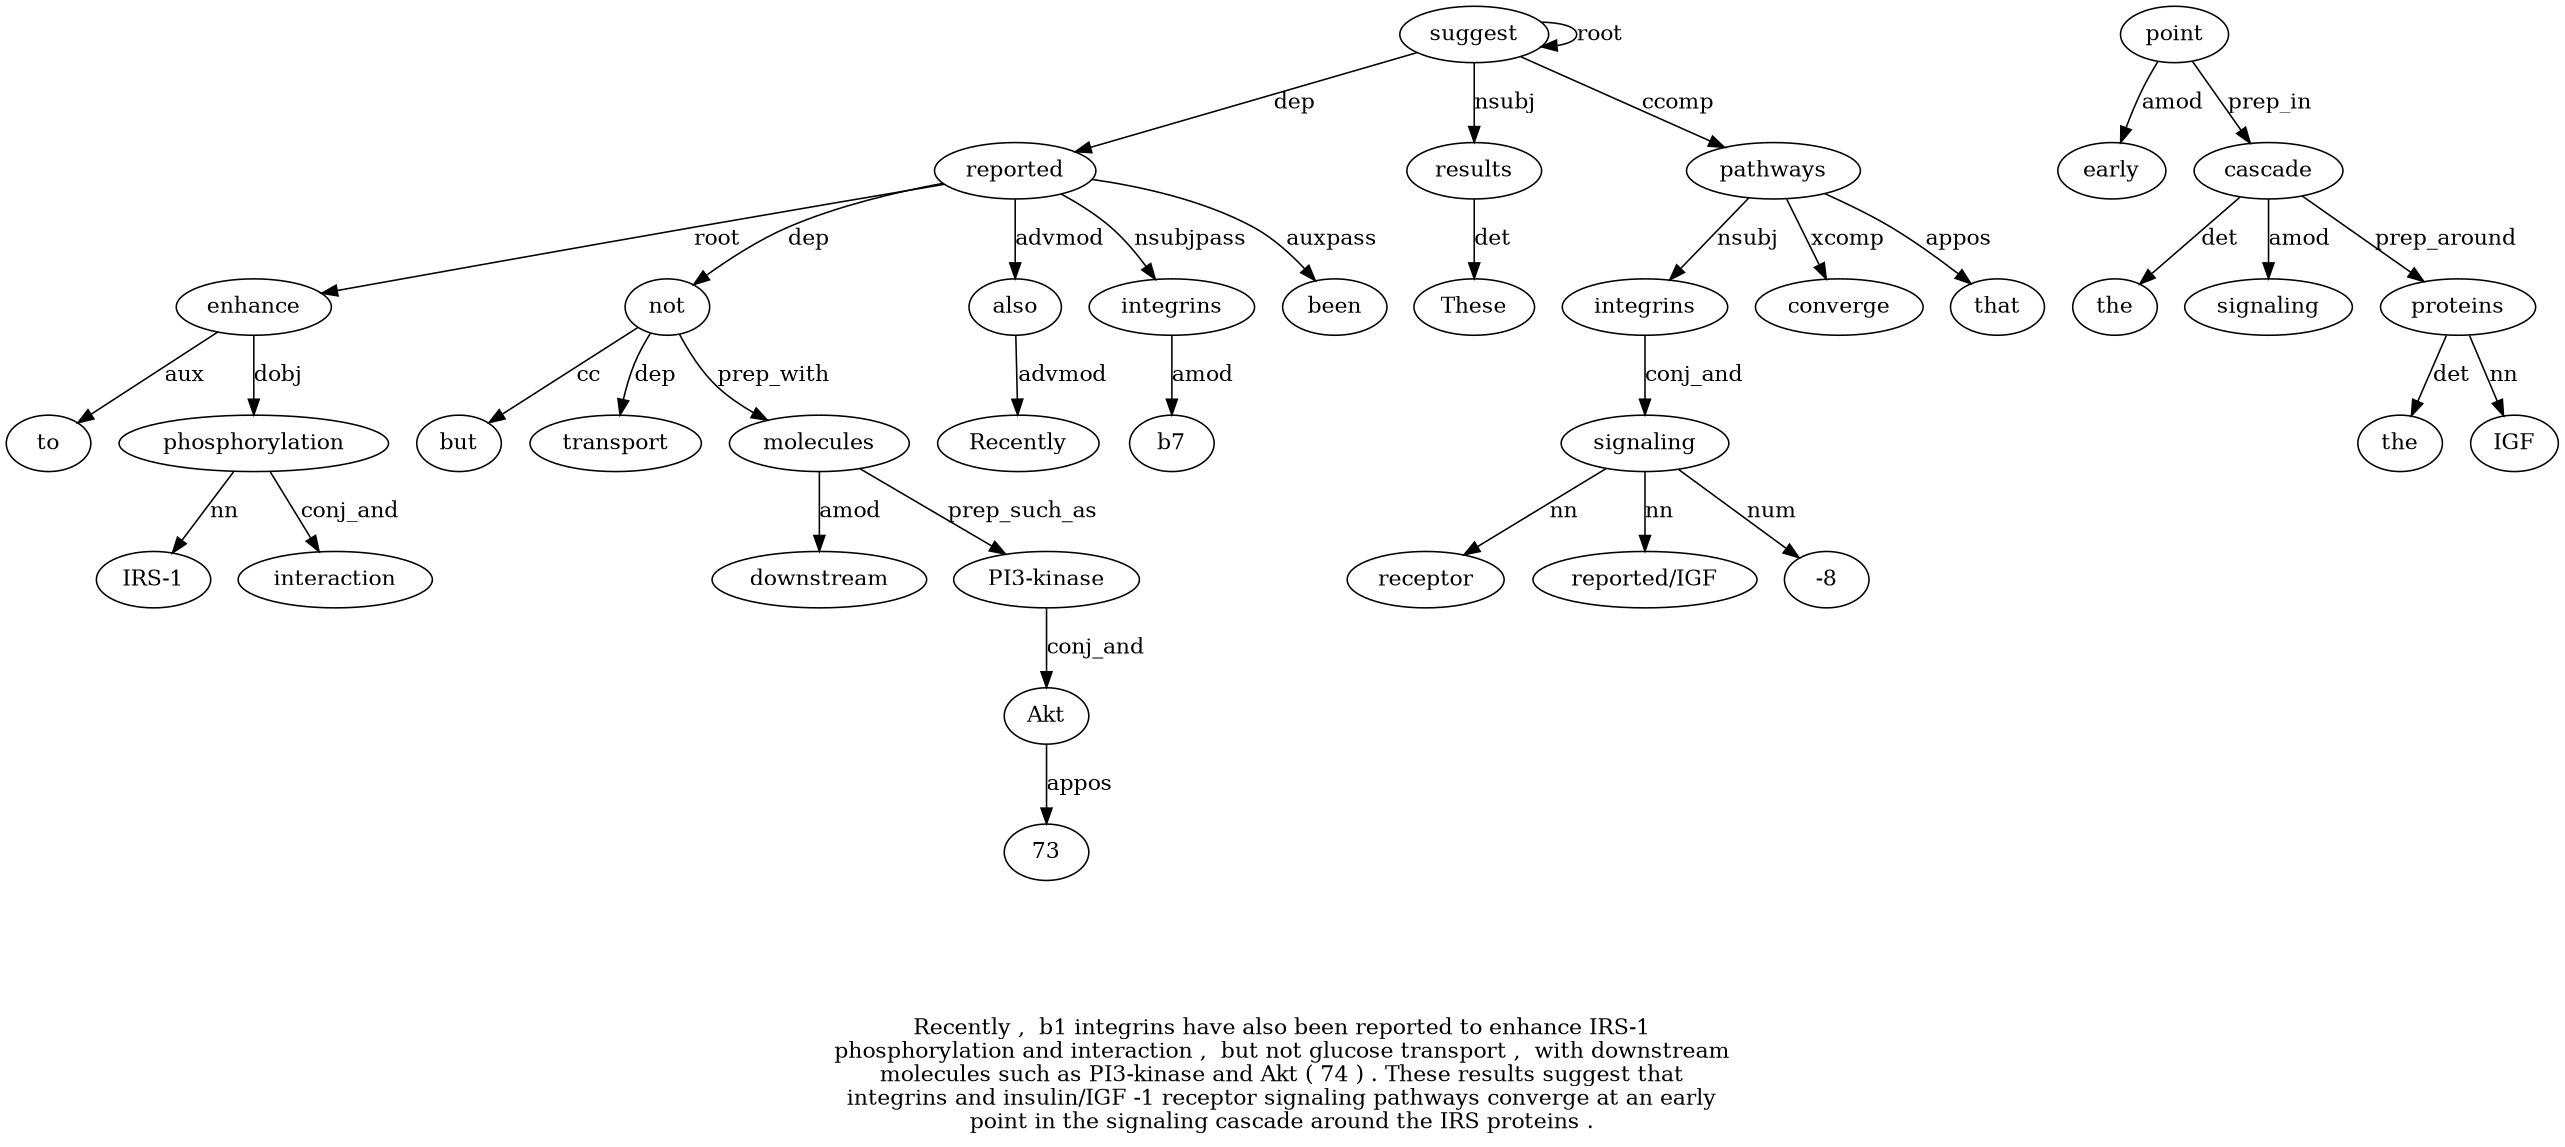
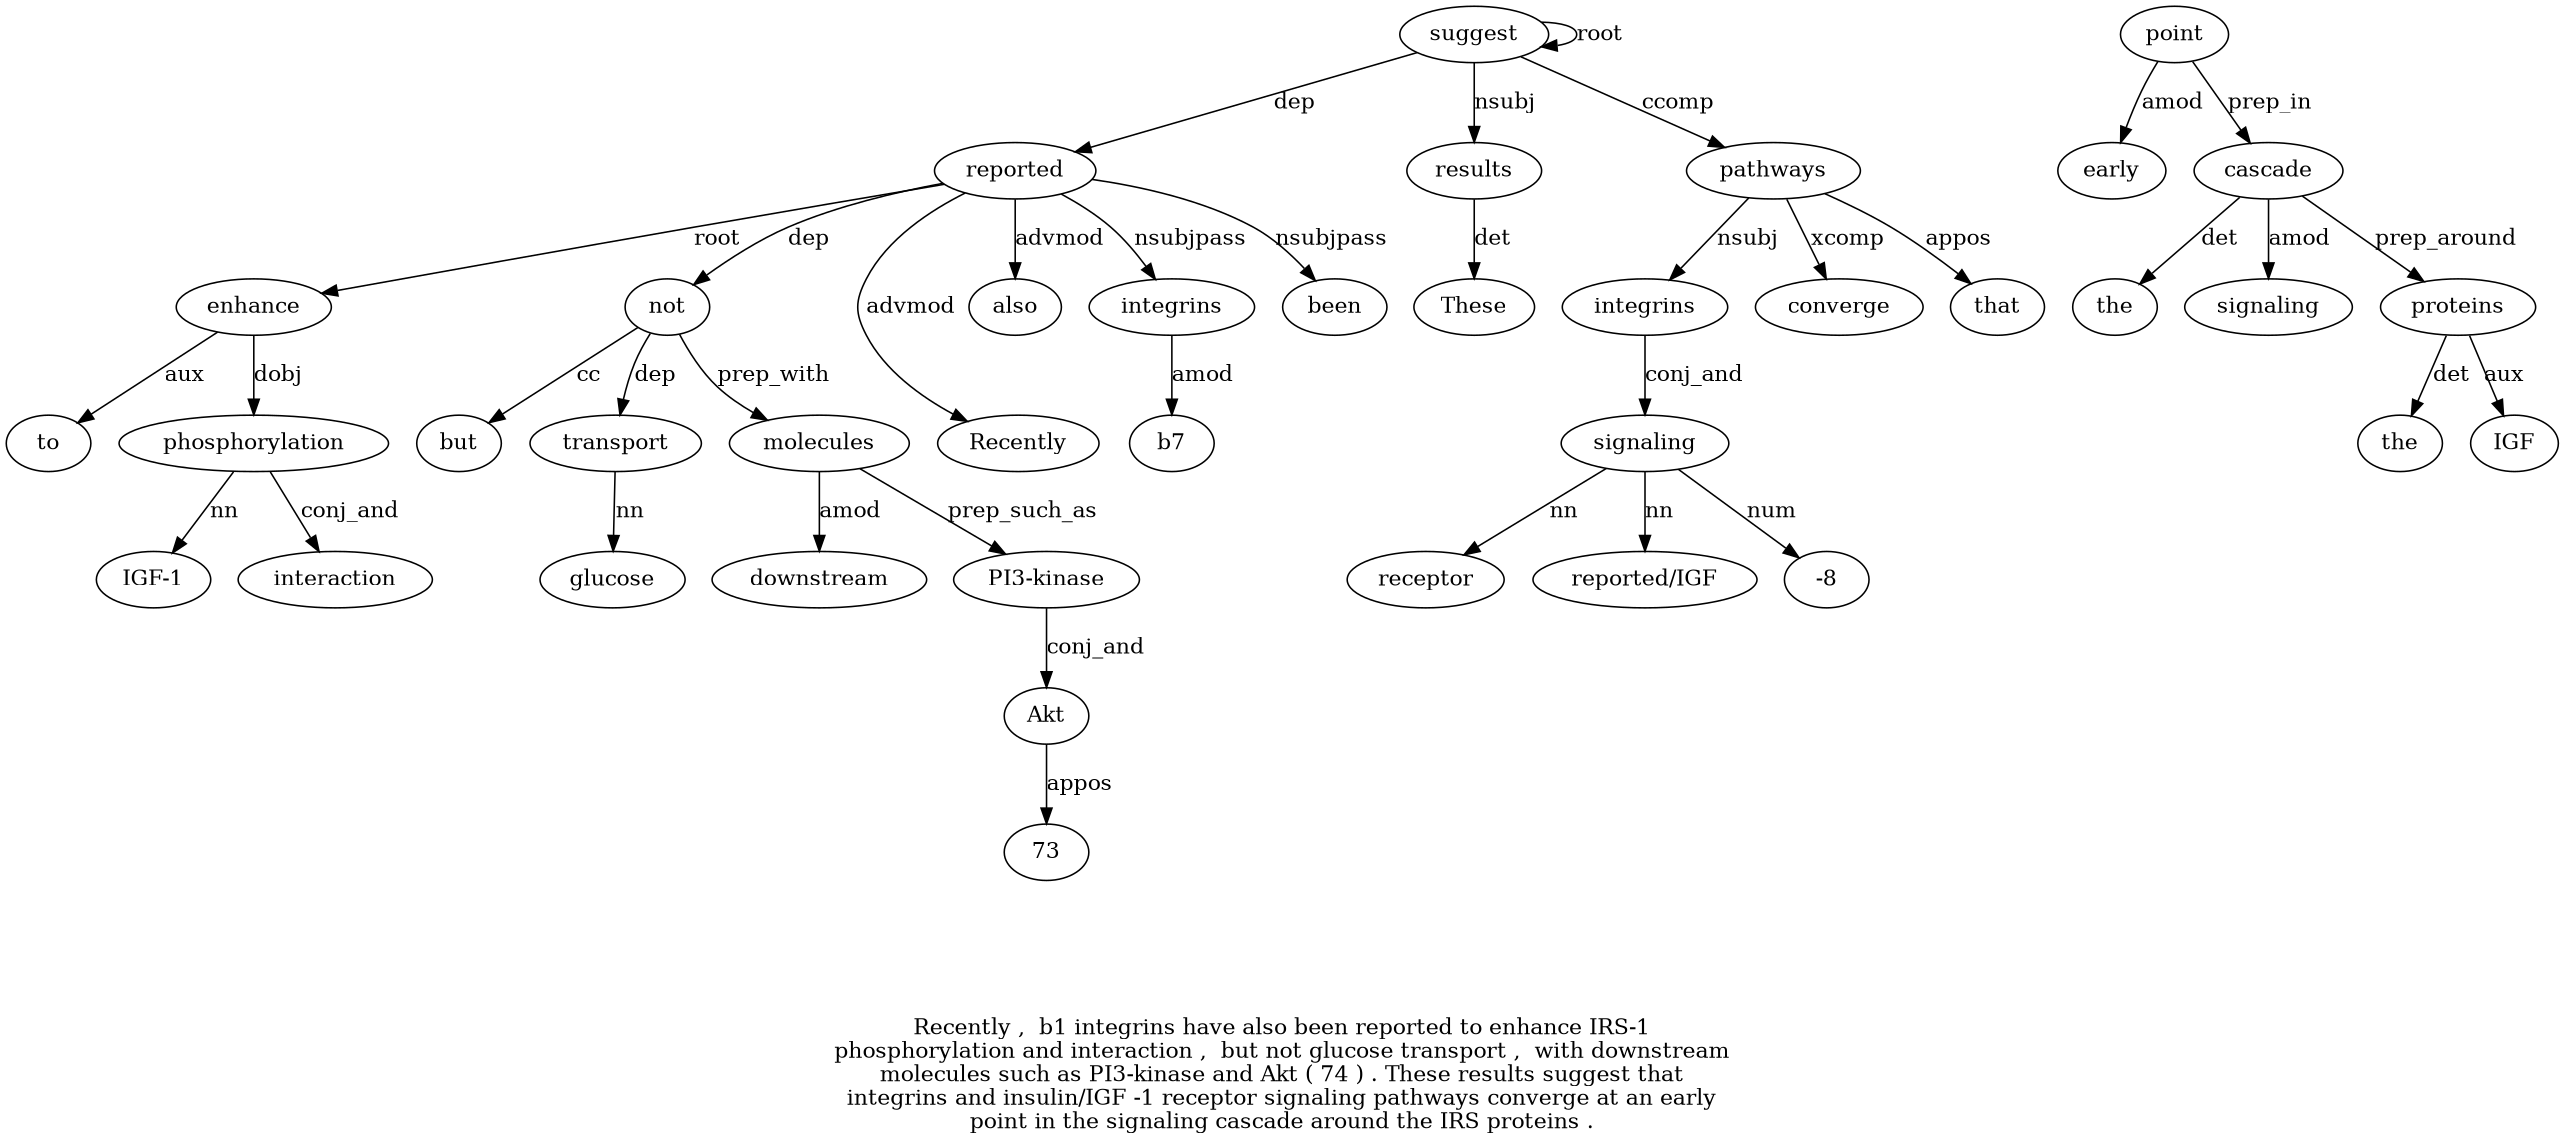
(1332, 239) -> (1332, 239)
(1017, 367) -> (858, 300)
(2504, 375) -> (2504, 375)
(154, 580) -> (154, 580)
none -> (613, 580)
